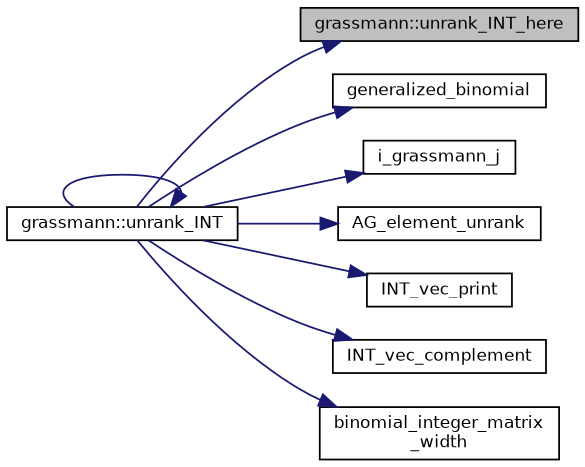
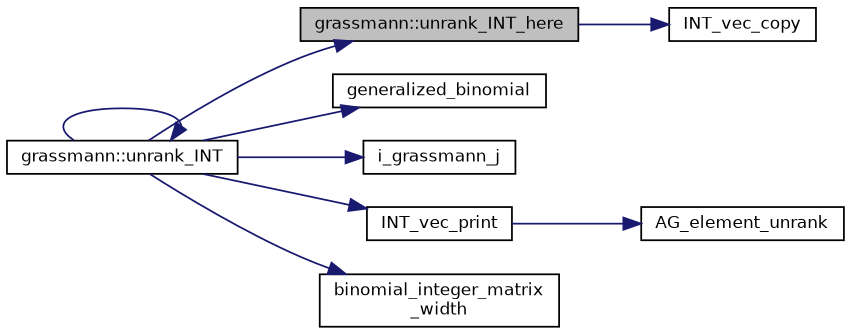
none -> (743, 24)
(279, 224) -> (568, 224)
(439, 356) -> none
